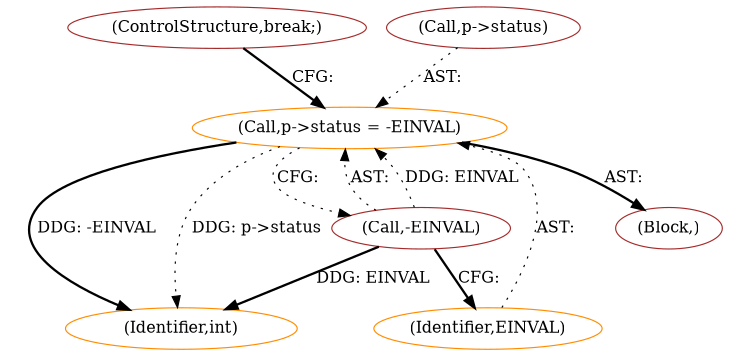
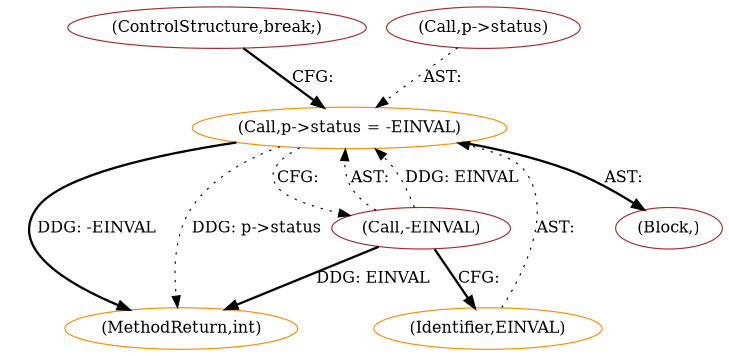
(181, 329) -> (181, 329)
